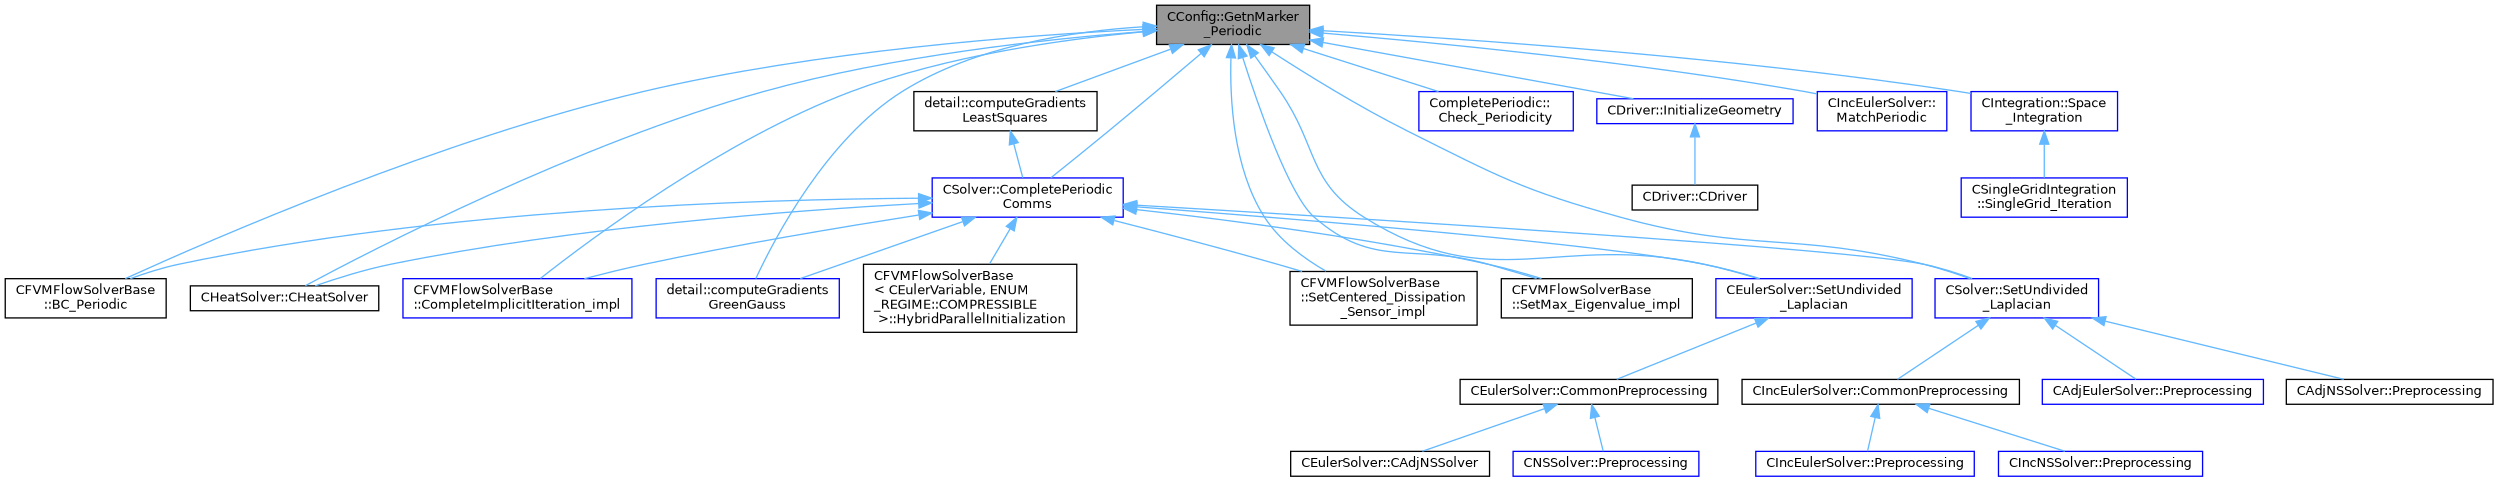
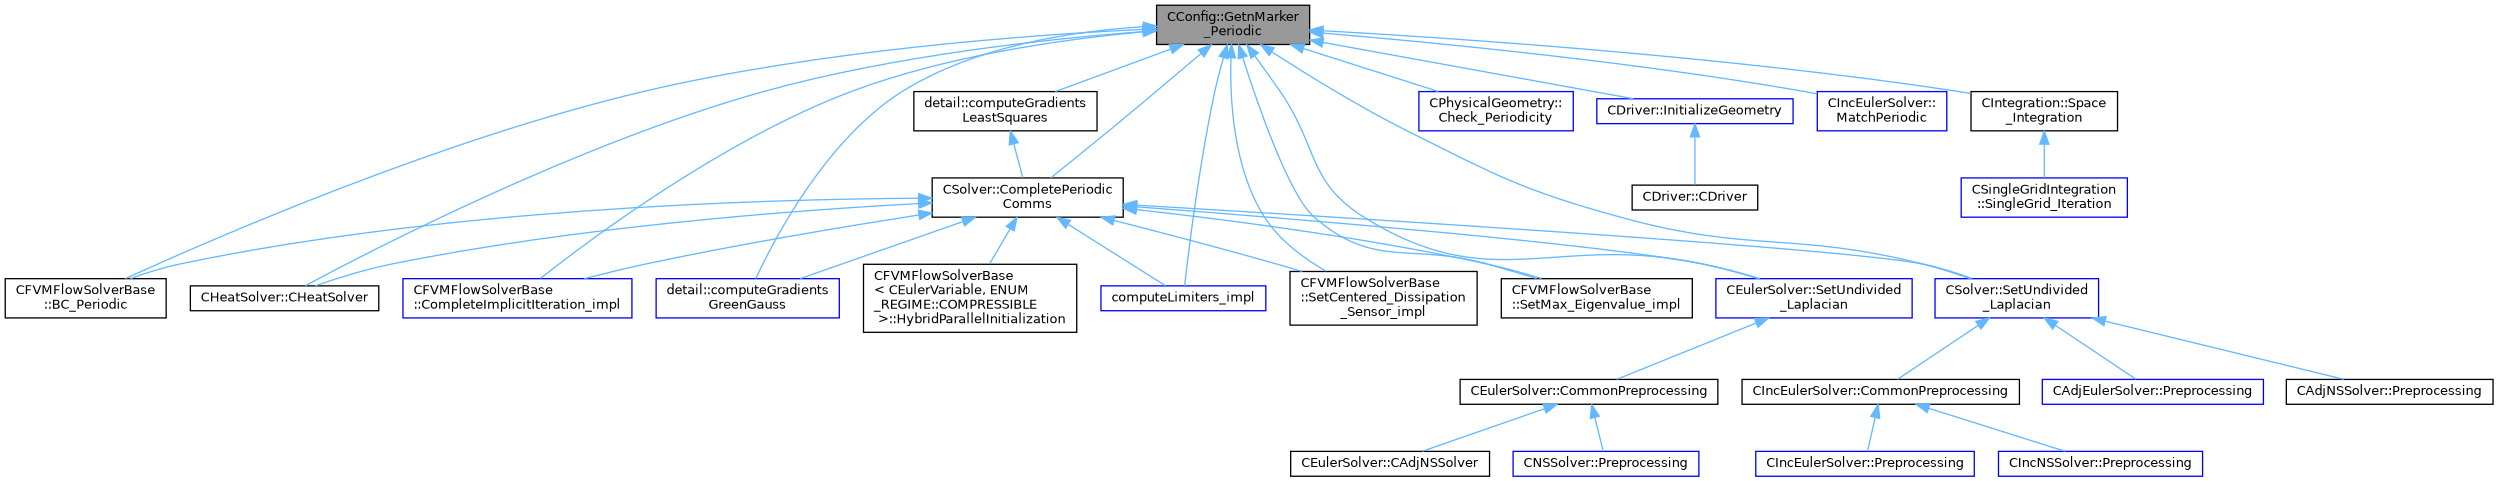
(1496, 111) -> (1496, 111)
(2044, 111) -> (2044, 111)
(1028, 198) -> (1028, 198)
none -> (1183, 298)
